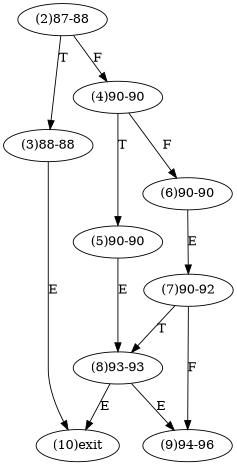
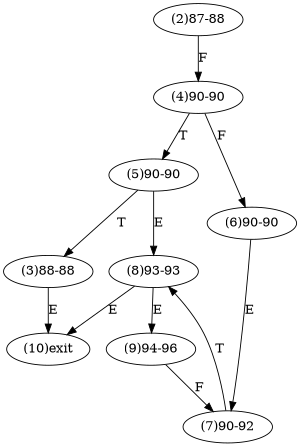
(56, 78) -> (104, 220)
(188, 363) -> (186, 385)
